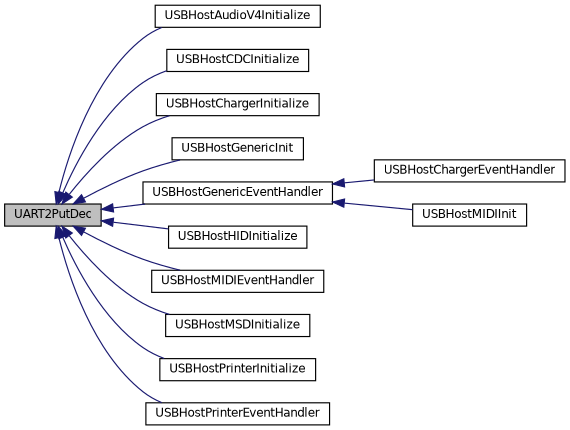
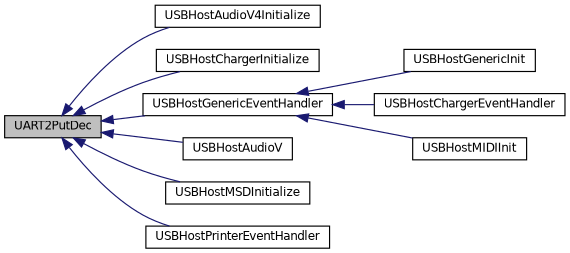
(238, 60) -> none
(131, 176) -> (360, 81)
(238, 237) -> (238, 149)
(238, 281) -> none
(238, 370) -> none
